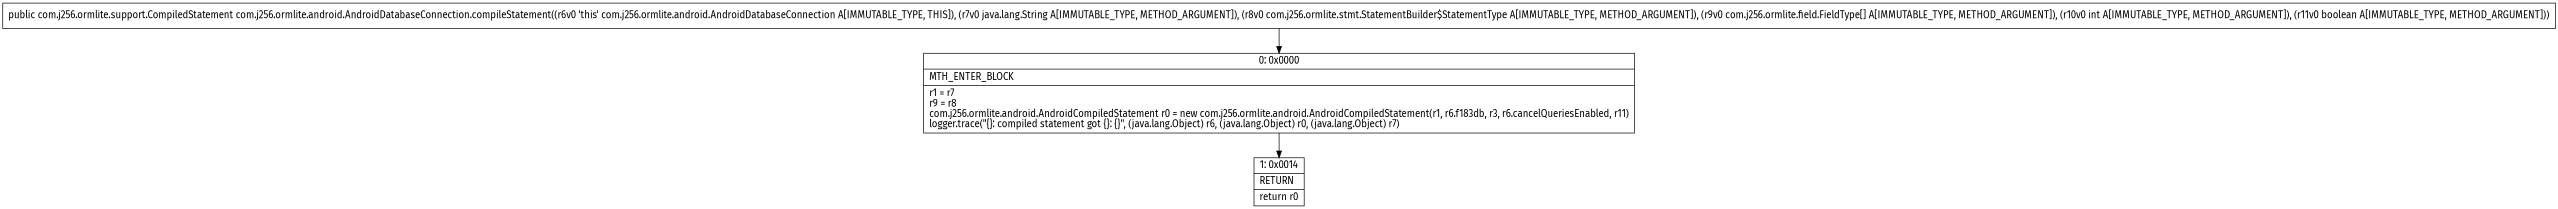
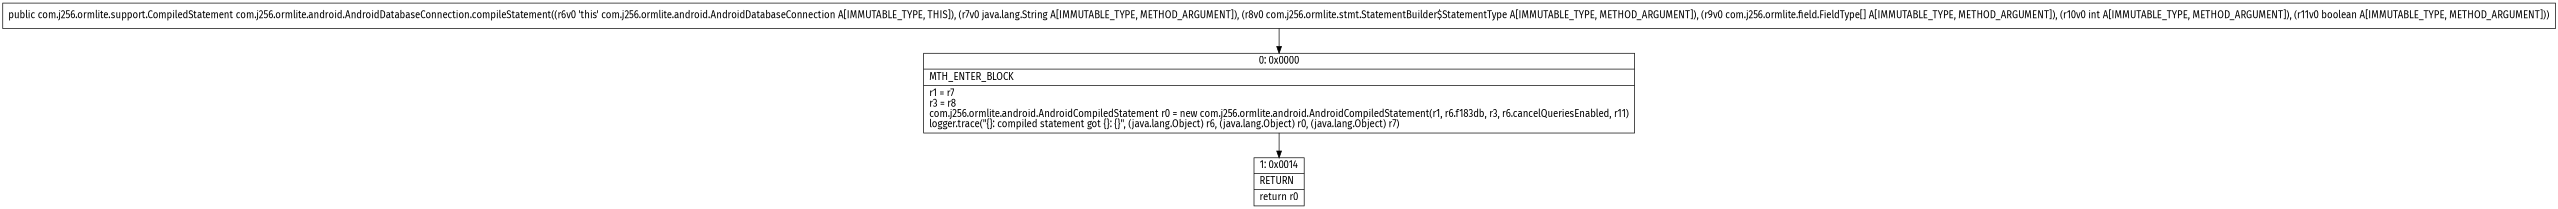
(943, 104) -> (943, 104)
